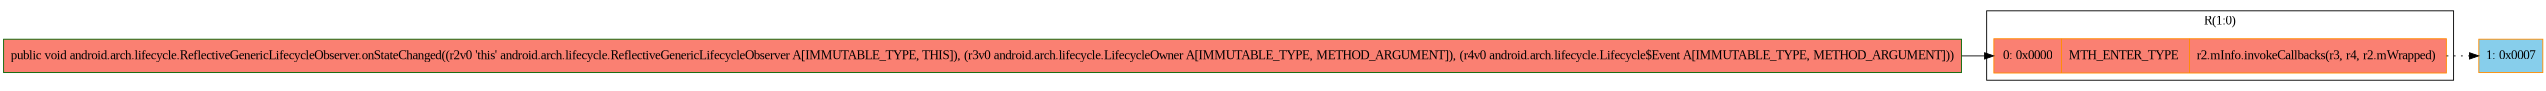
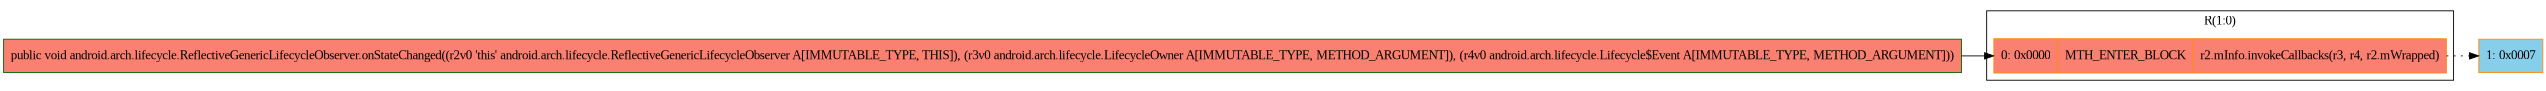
(2124, 55) -> (2125, 55)
